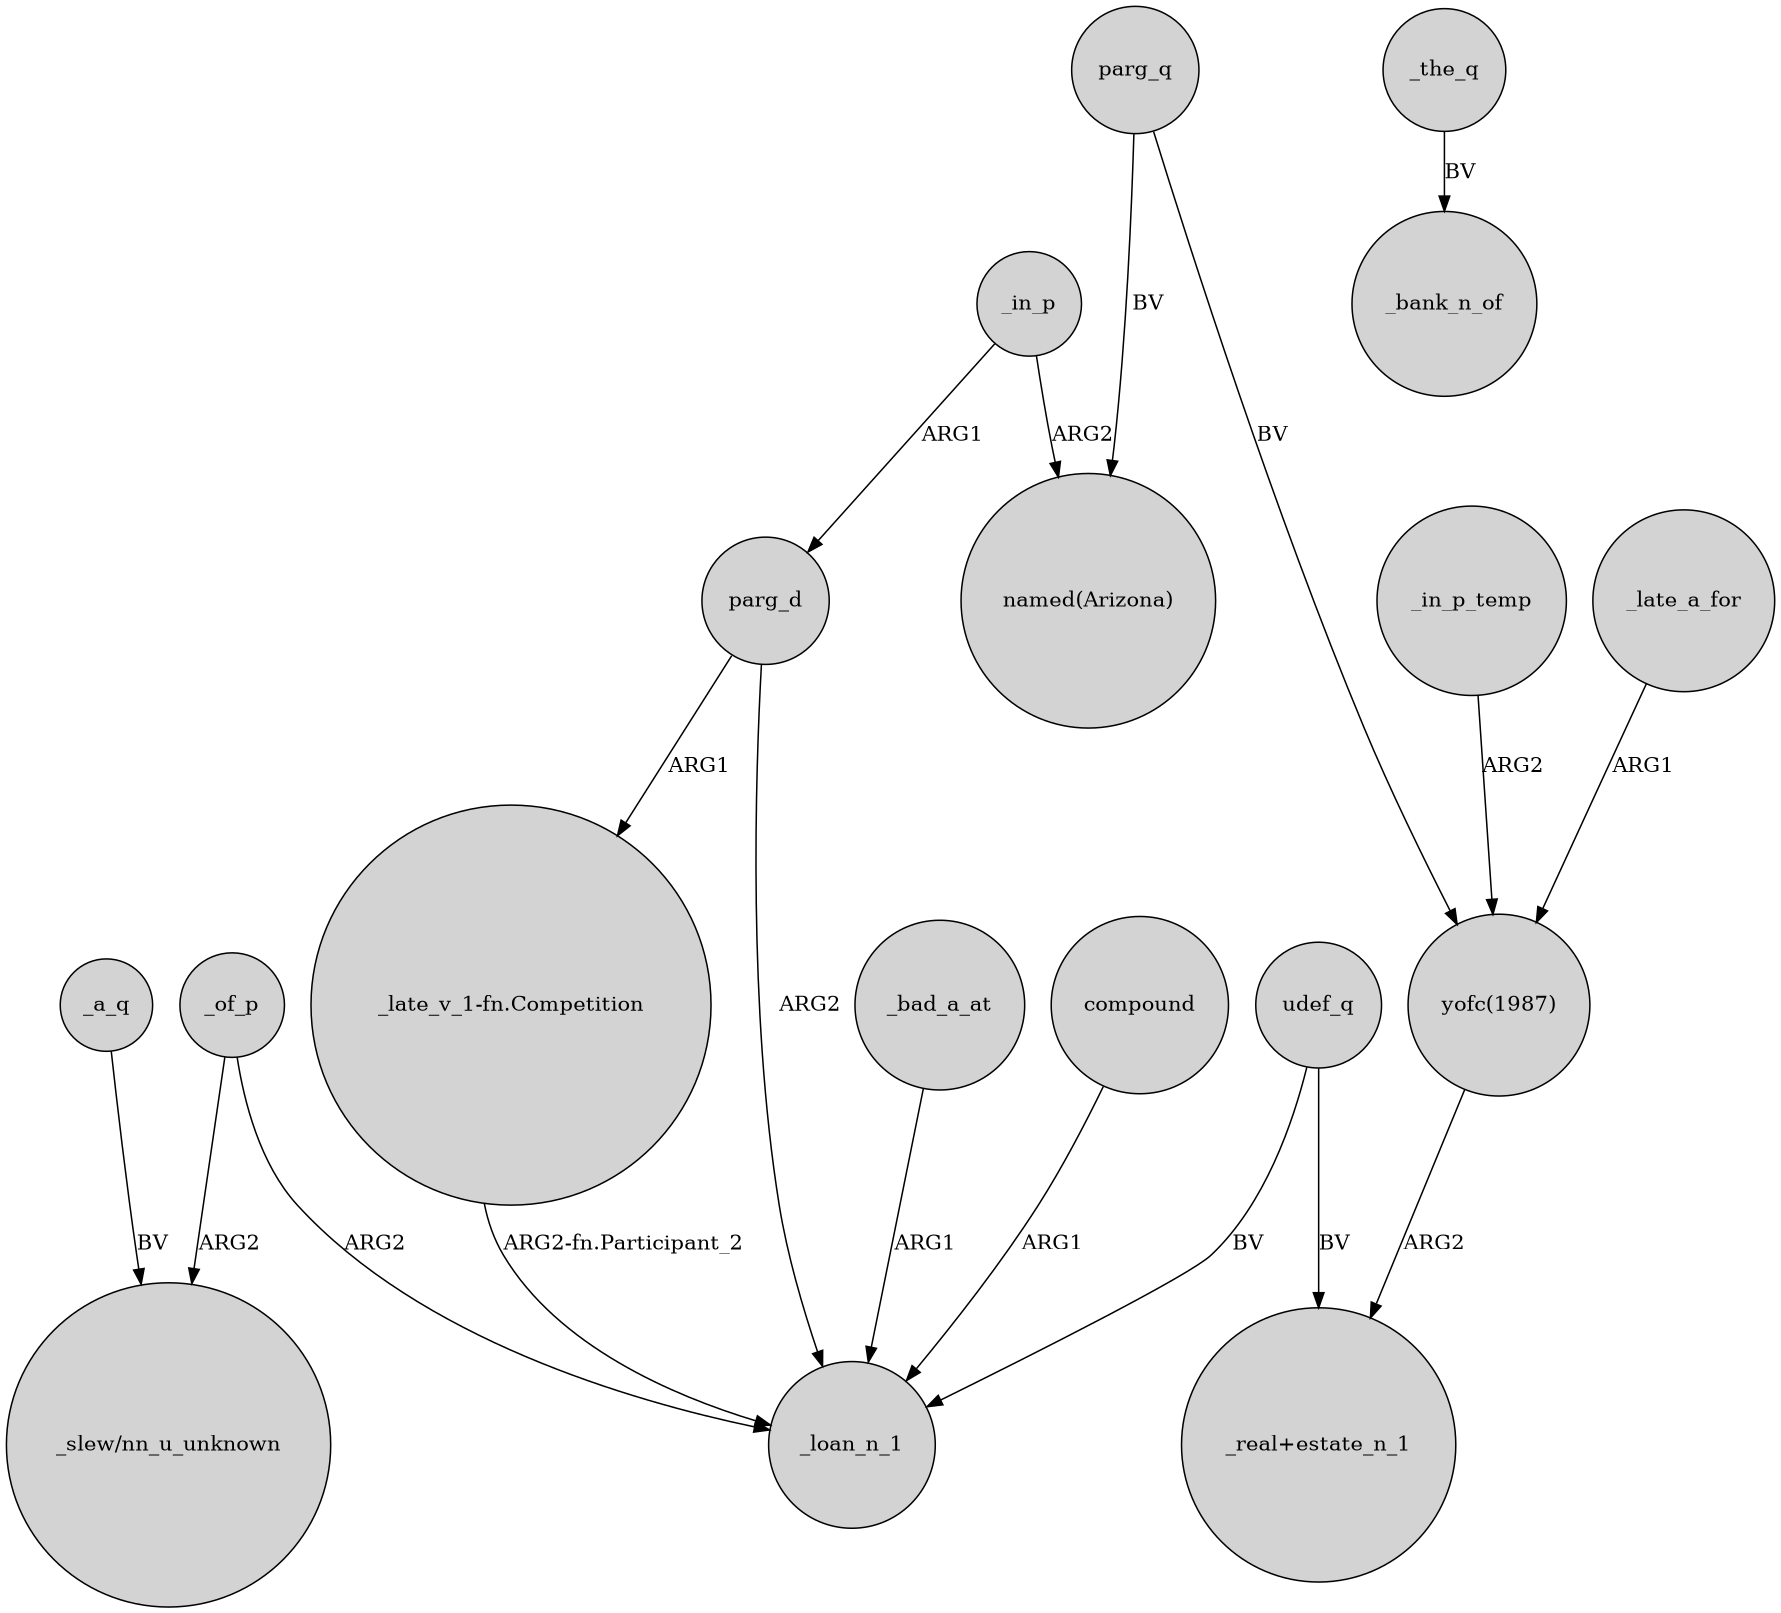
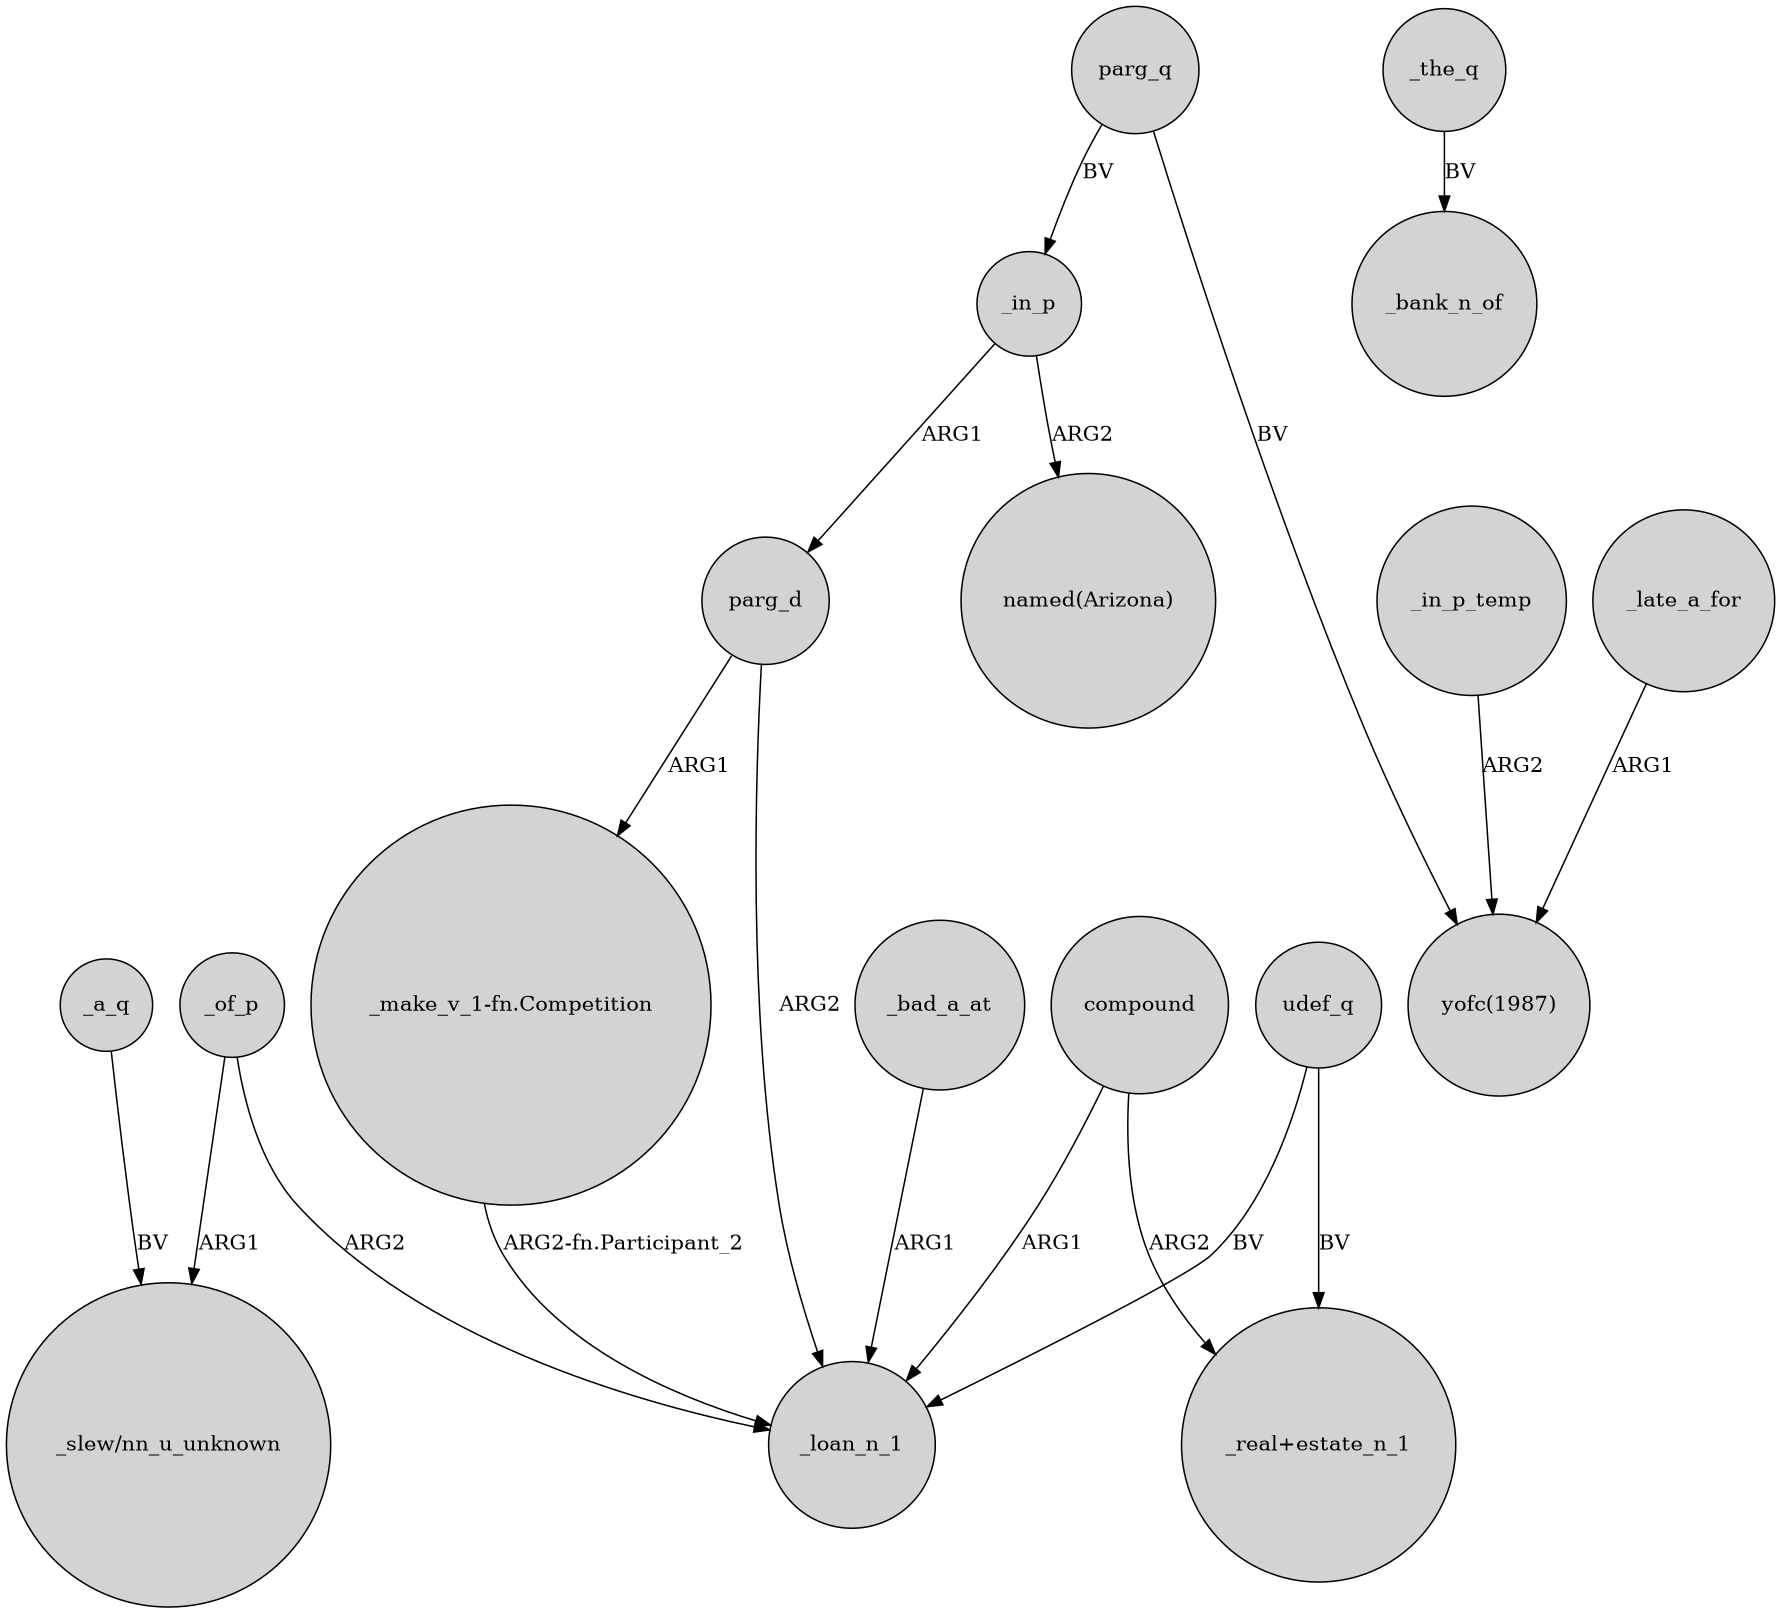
(1127, 297) -> (1073, 181)
(511, 1005) -> (511, 1005)
(1421, 1196) -> (1140, 1227)
(230, 1244) -> (230, 1244)
